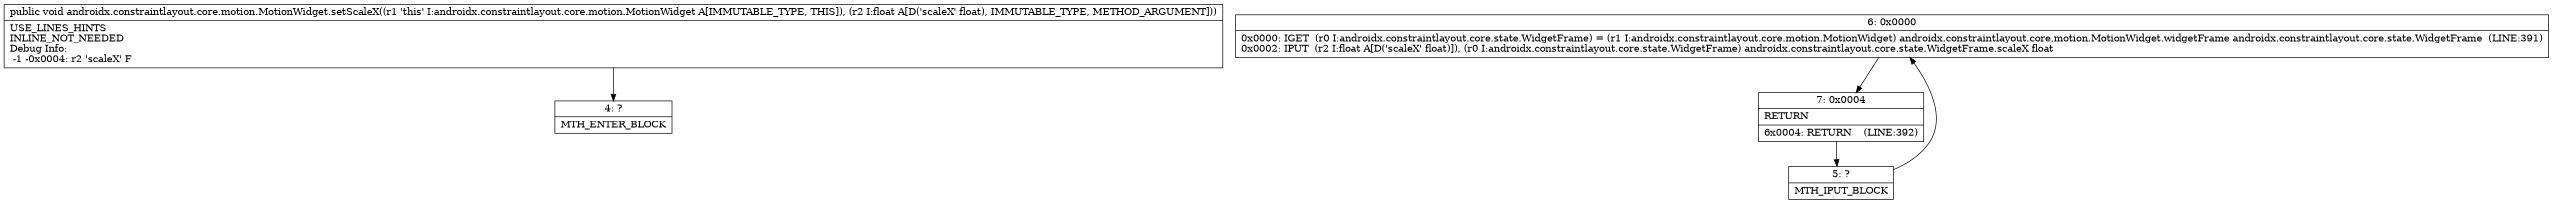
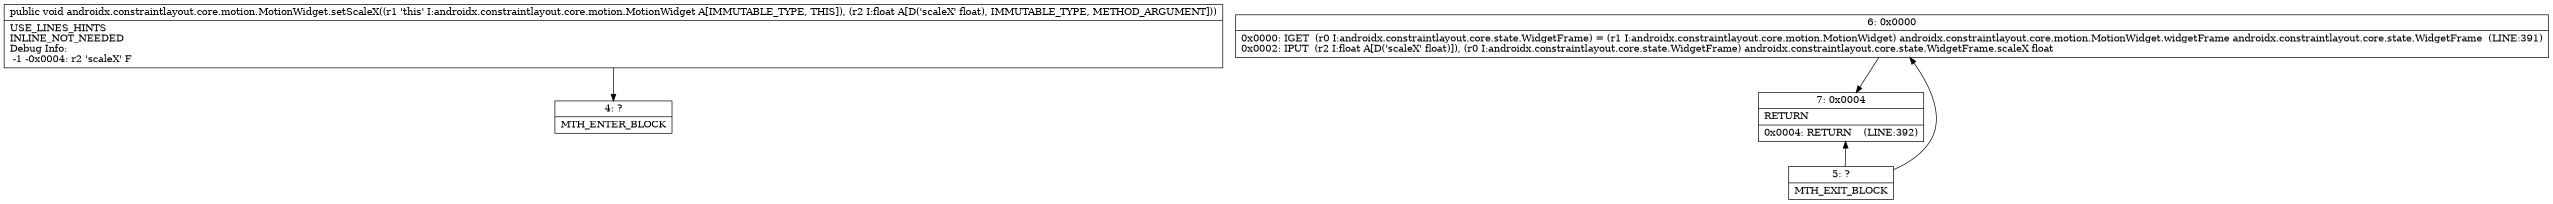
(1841, 133) -> (1841, 133)
(1836, 150) -> (1846, 157)
(1841, 191) -> (1841, 191)
